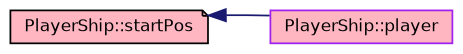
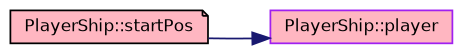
(248, 15) -> (230, 39)
